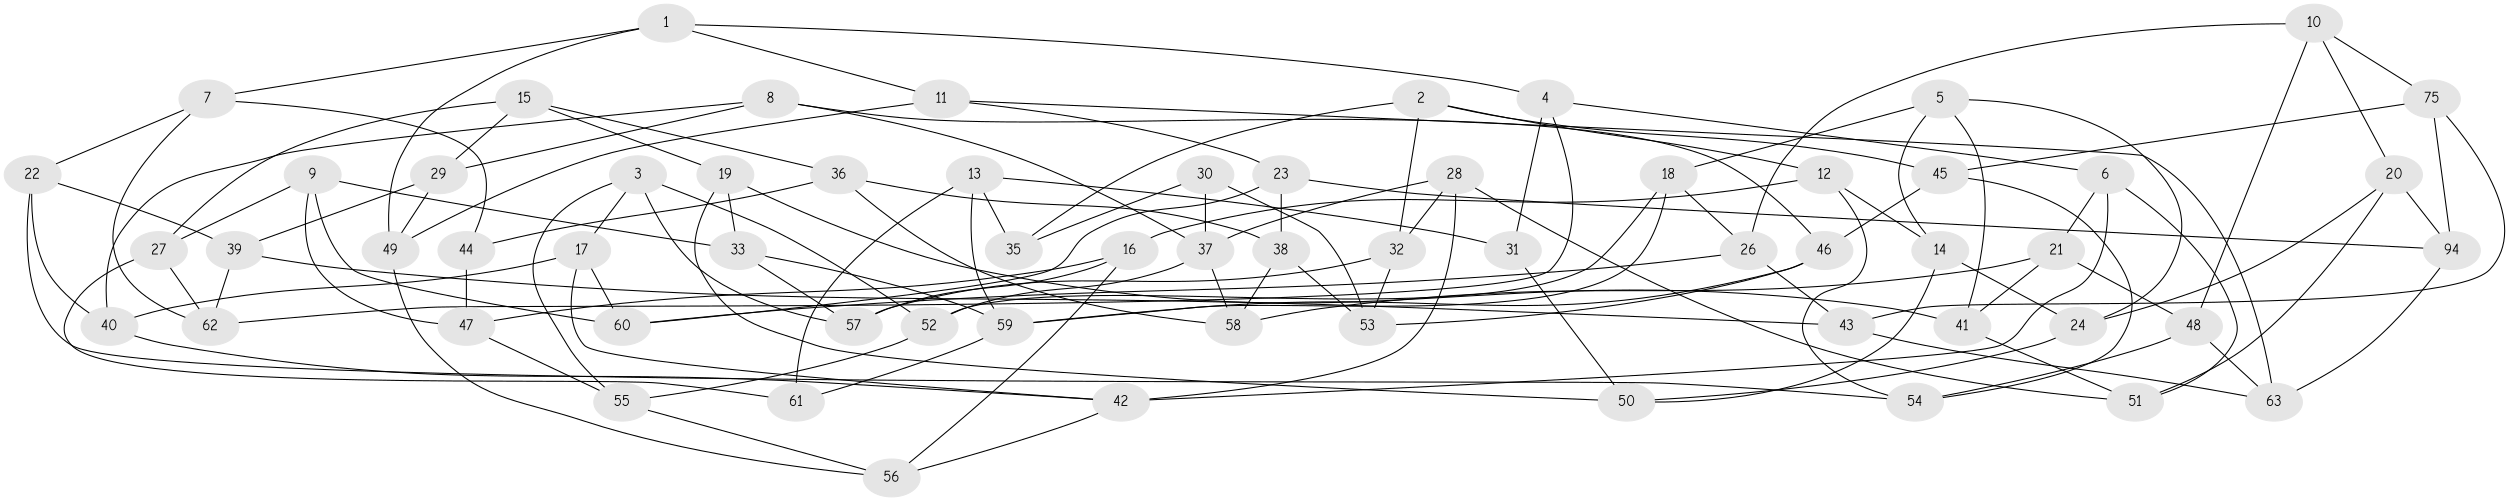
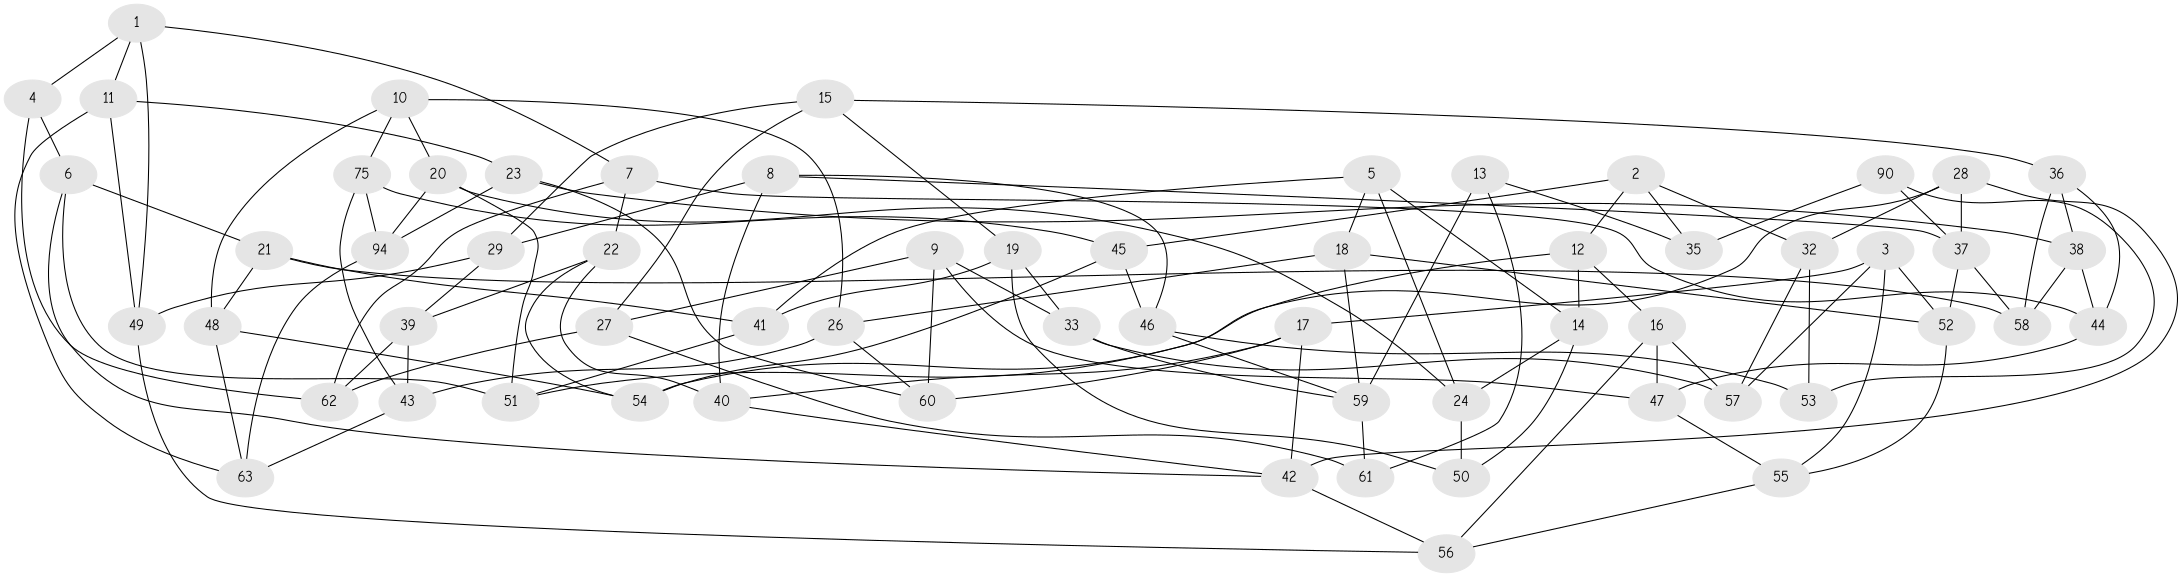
(1205, 175) -> (1886, 175)
(1513, 251) -> none
(1313, 279) -> (2088, 289)
